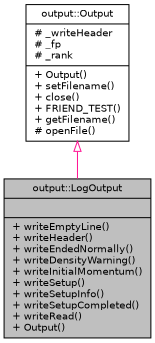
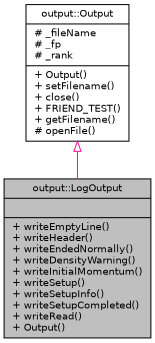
(73, 33) -> (65, 33)
